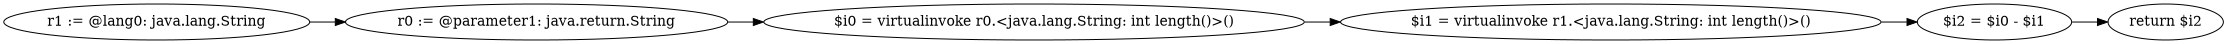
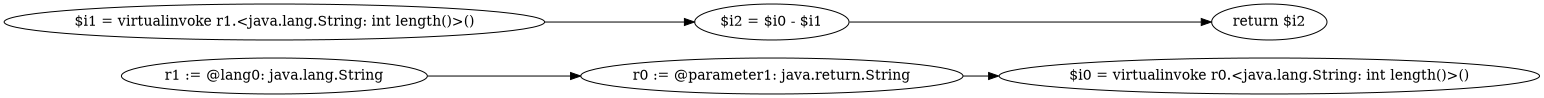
(1317, 22) -> none
